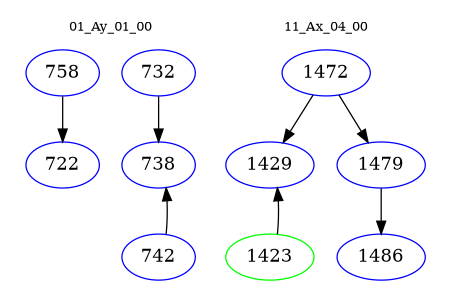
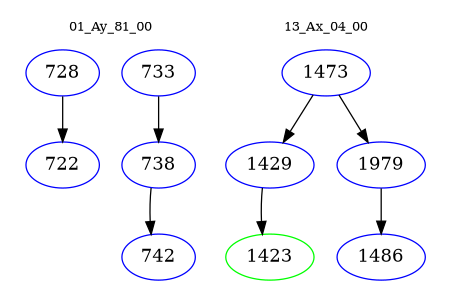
(111, 28) -> (111, 28)
(326, 28) -> (326, 28)
(63, 73) -> (63, 73)
(159, 73) -> (159, 73)
(326, 73) -> (326, 73)
(381, 165) -> (381, 165)
(167, 218) -> (150, 205)
(278, 218) -> (261, 205)
